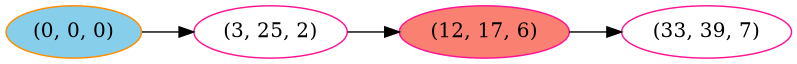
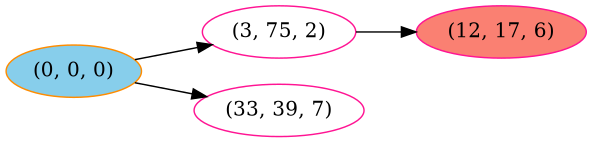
(271, 32) -> (279, 32)
(588, 32) -> (163, 88)
